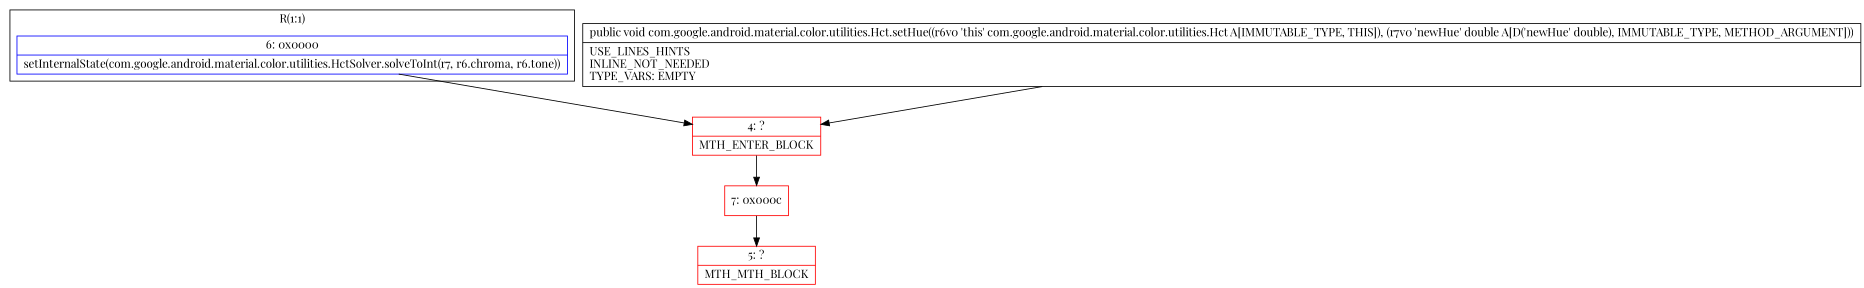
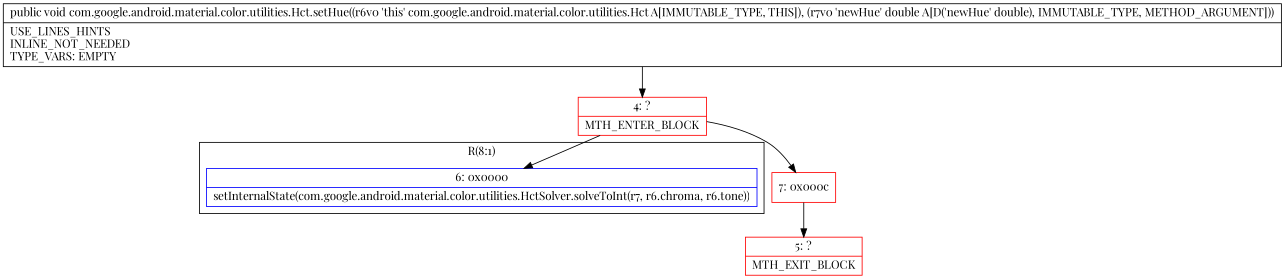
(292, 19) -> (482, 152)
(541, 99) -> (566, 150)
(757, 274) -> (804, 265)
